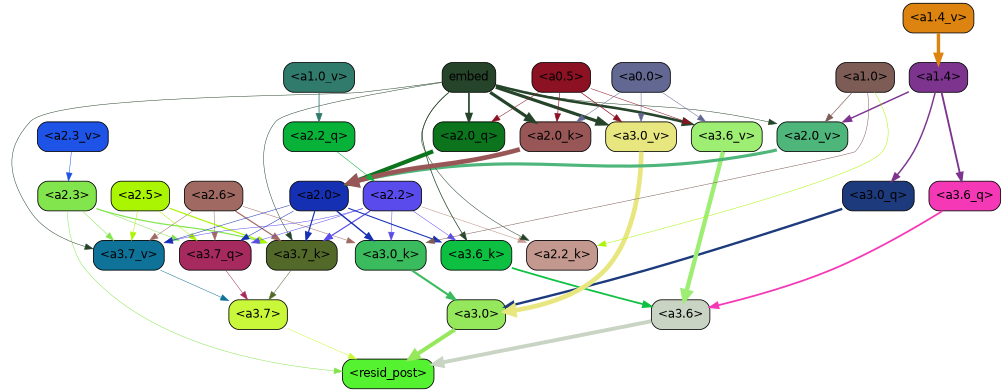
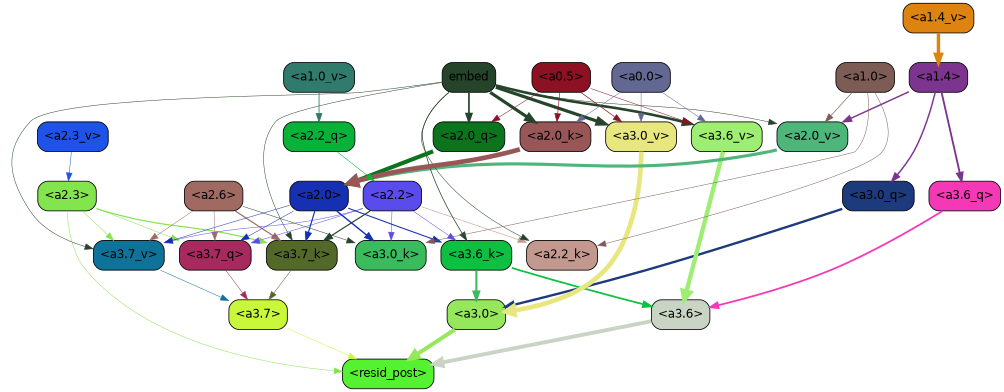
(140, 196) -> none
(777, 196) -> (777, 196)
(347, 226) -> (347, 226)
(316, 230) -> (316, 230)
(430, 283) -> (476, 281)
